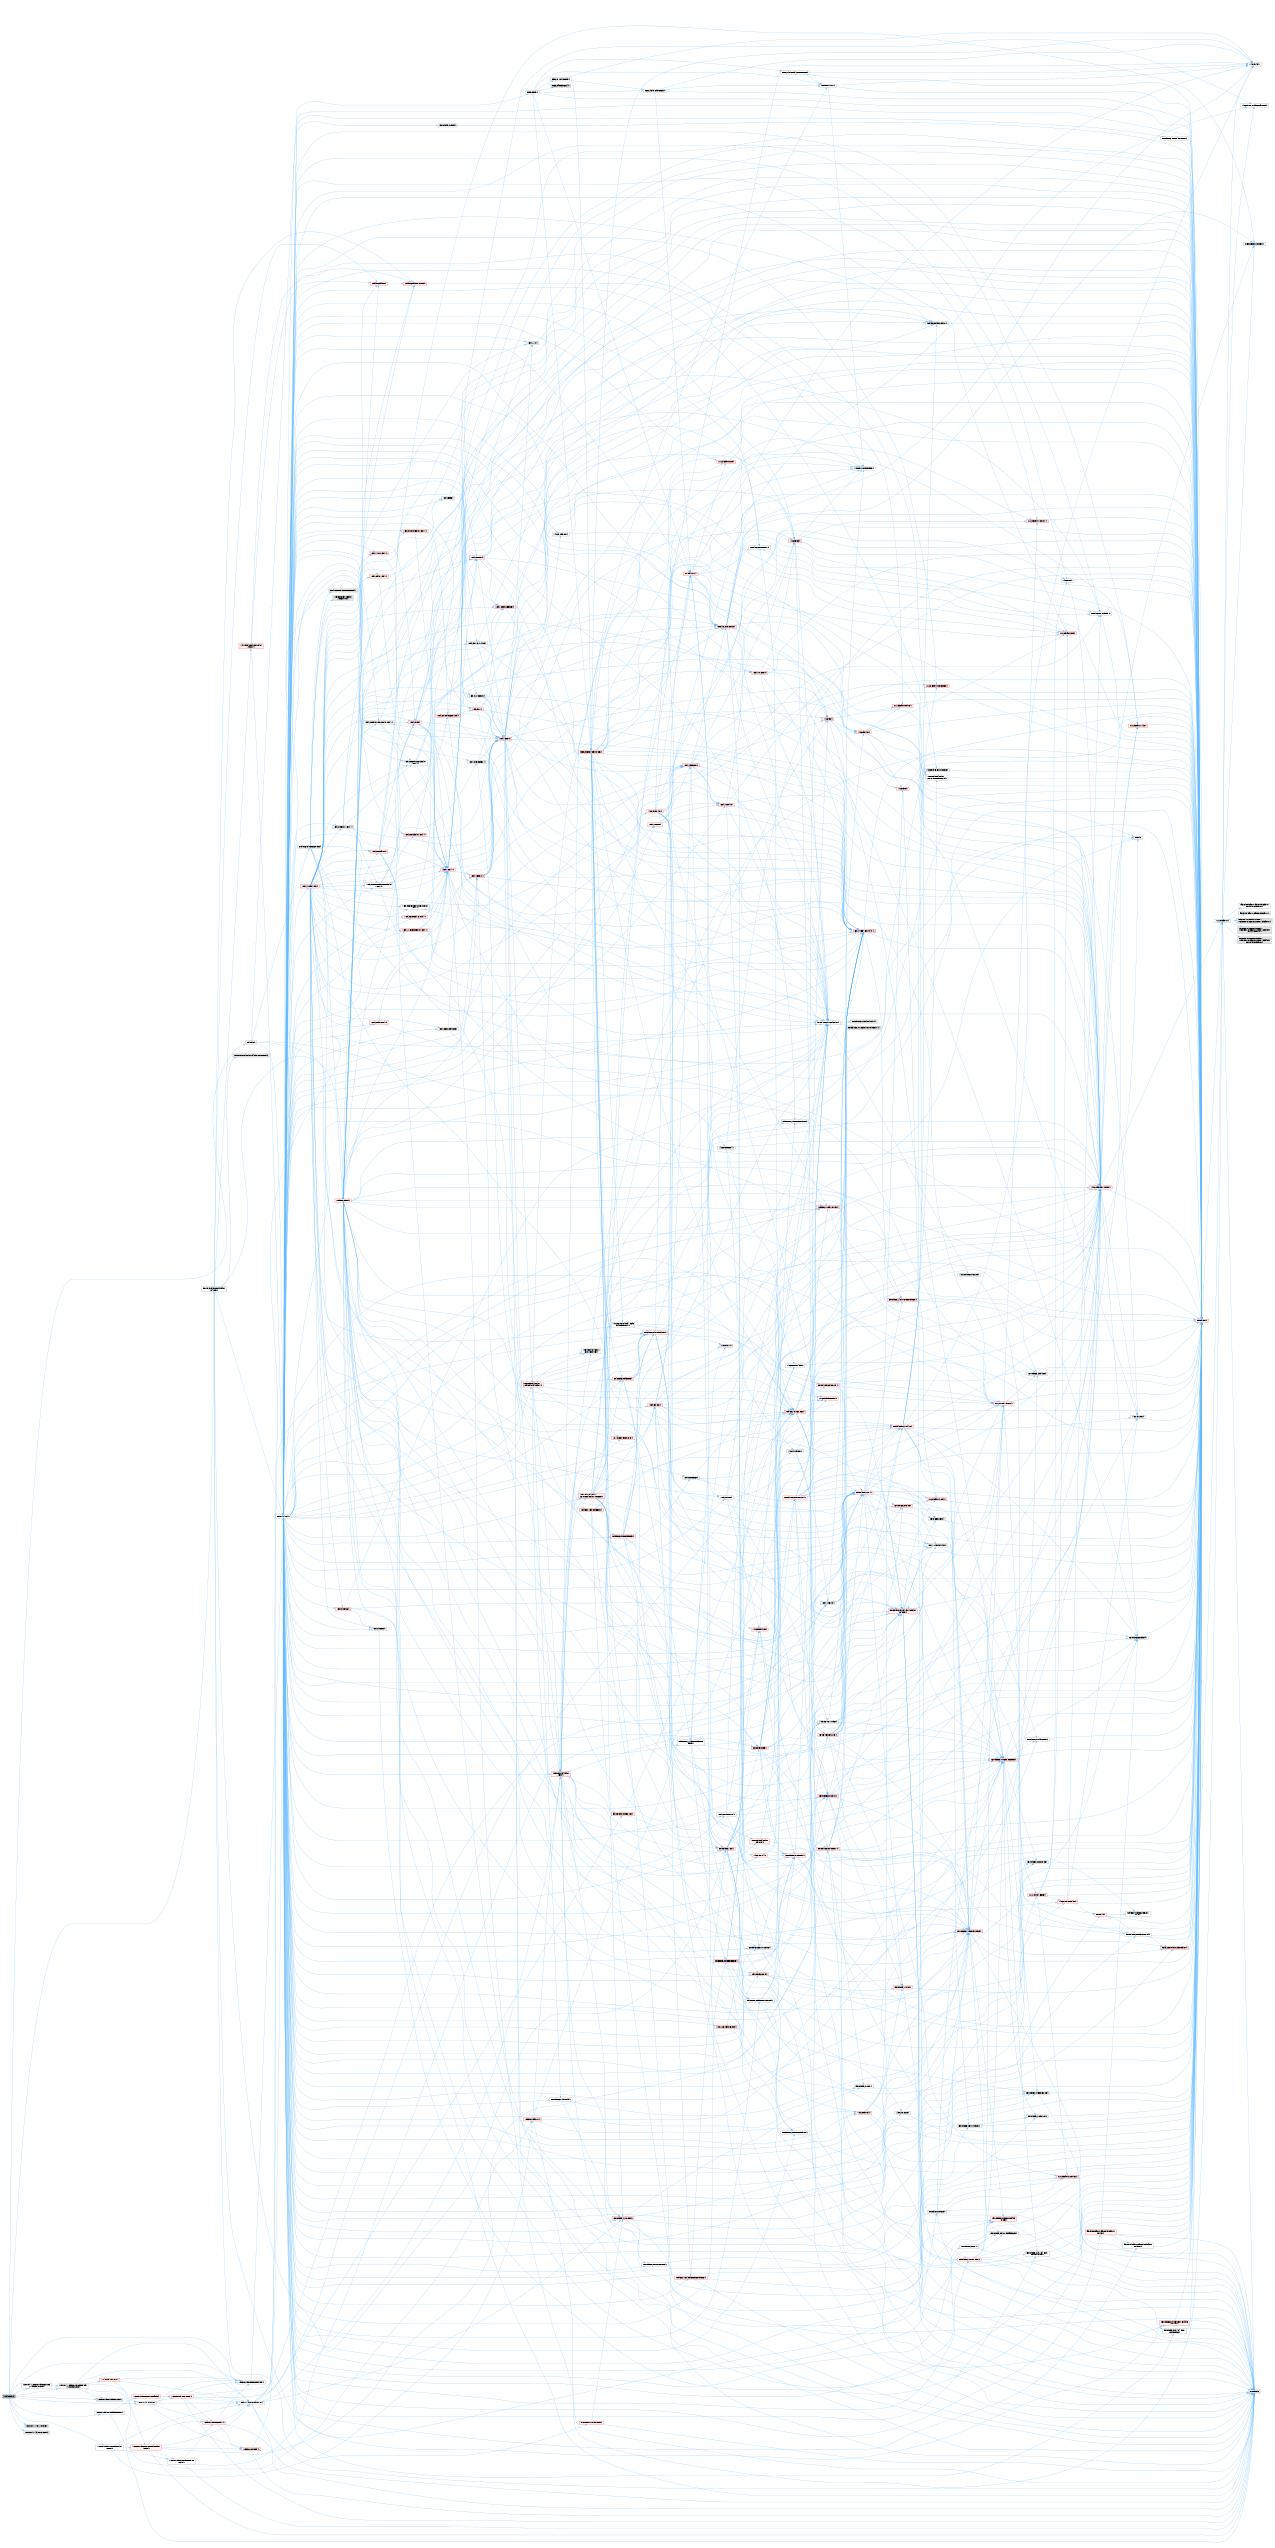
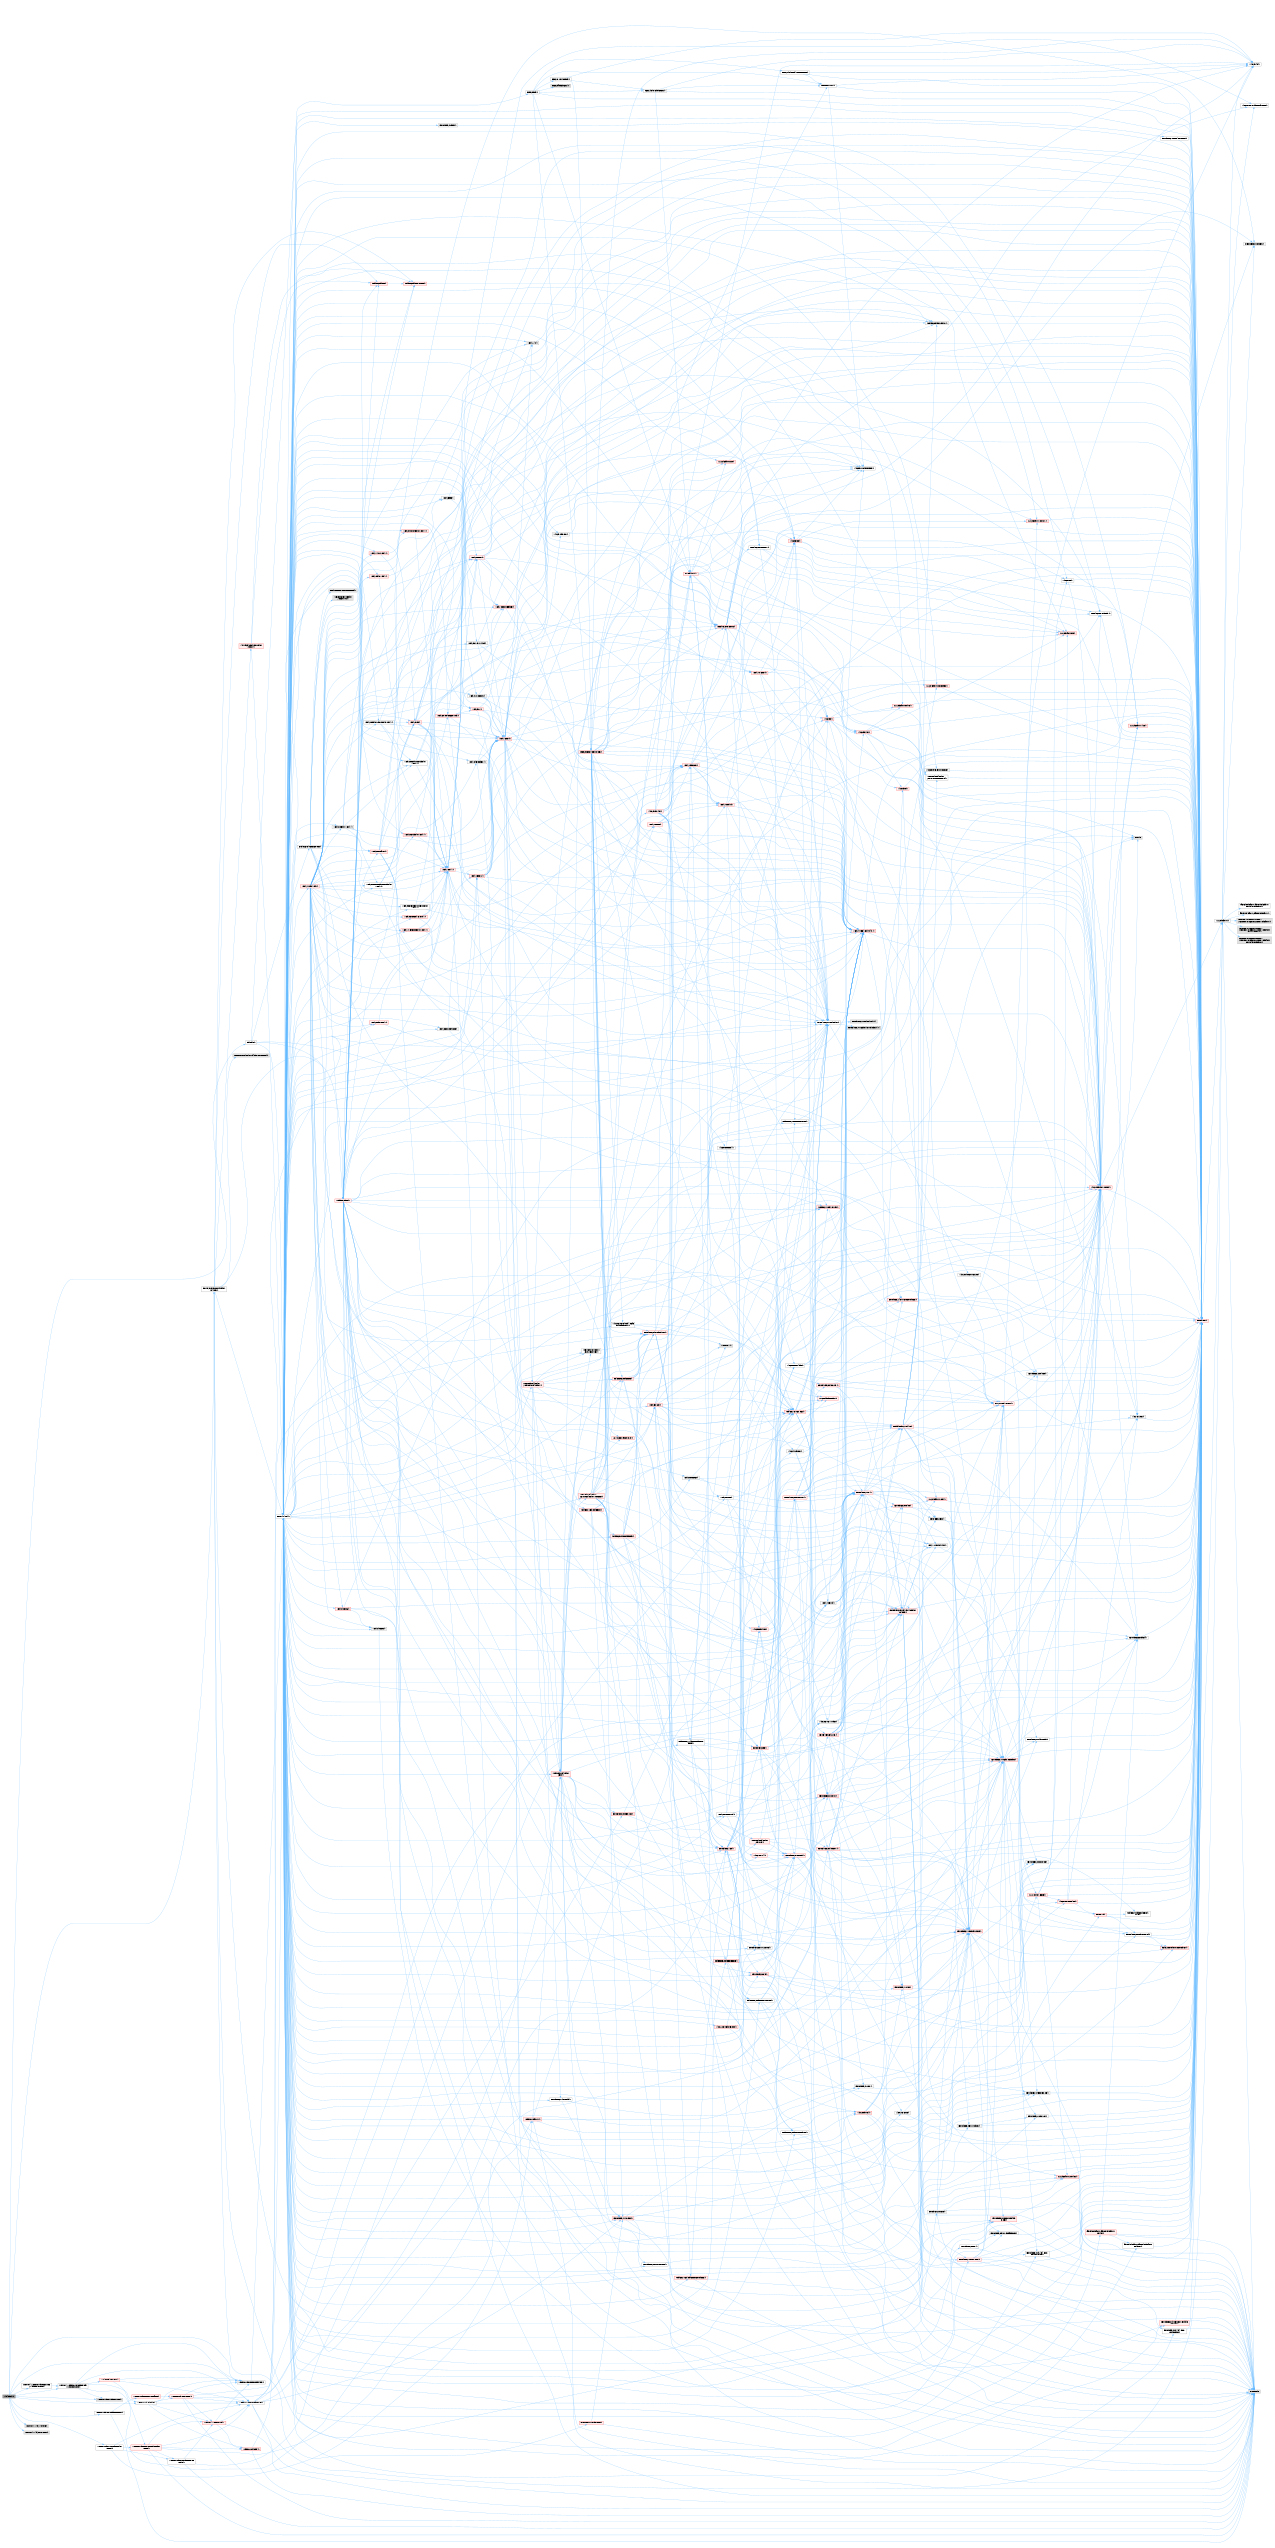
(214, 2423) -> (214, 2423)
